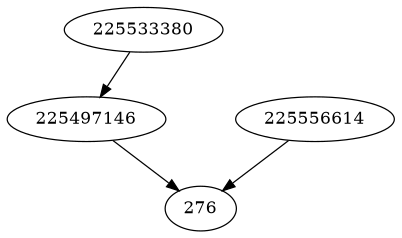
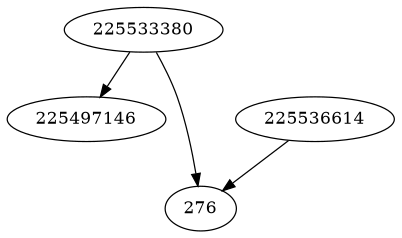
(315, 119) -> (315, 119)
(141, 162) -> (182, 111)
